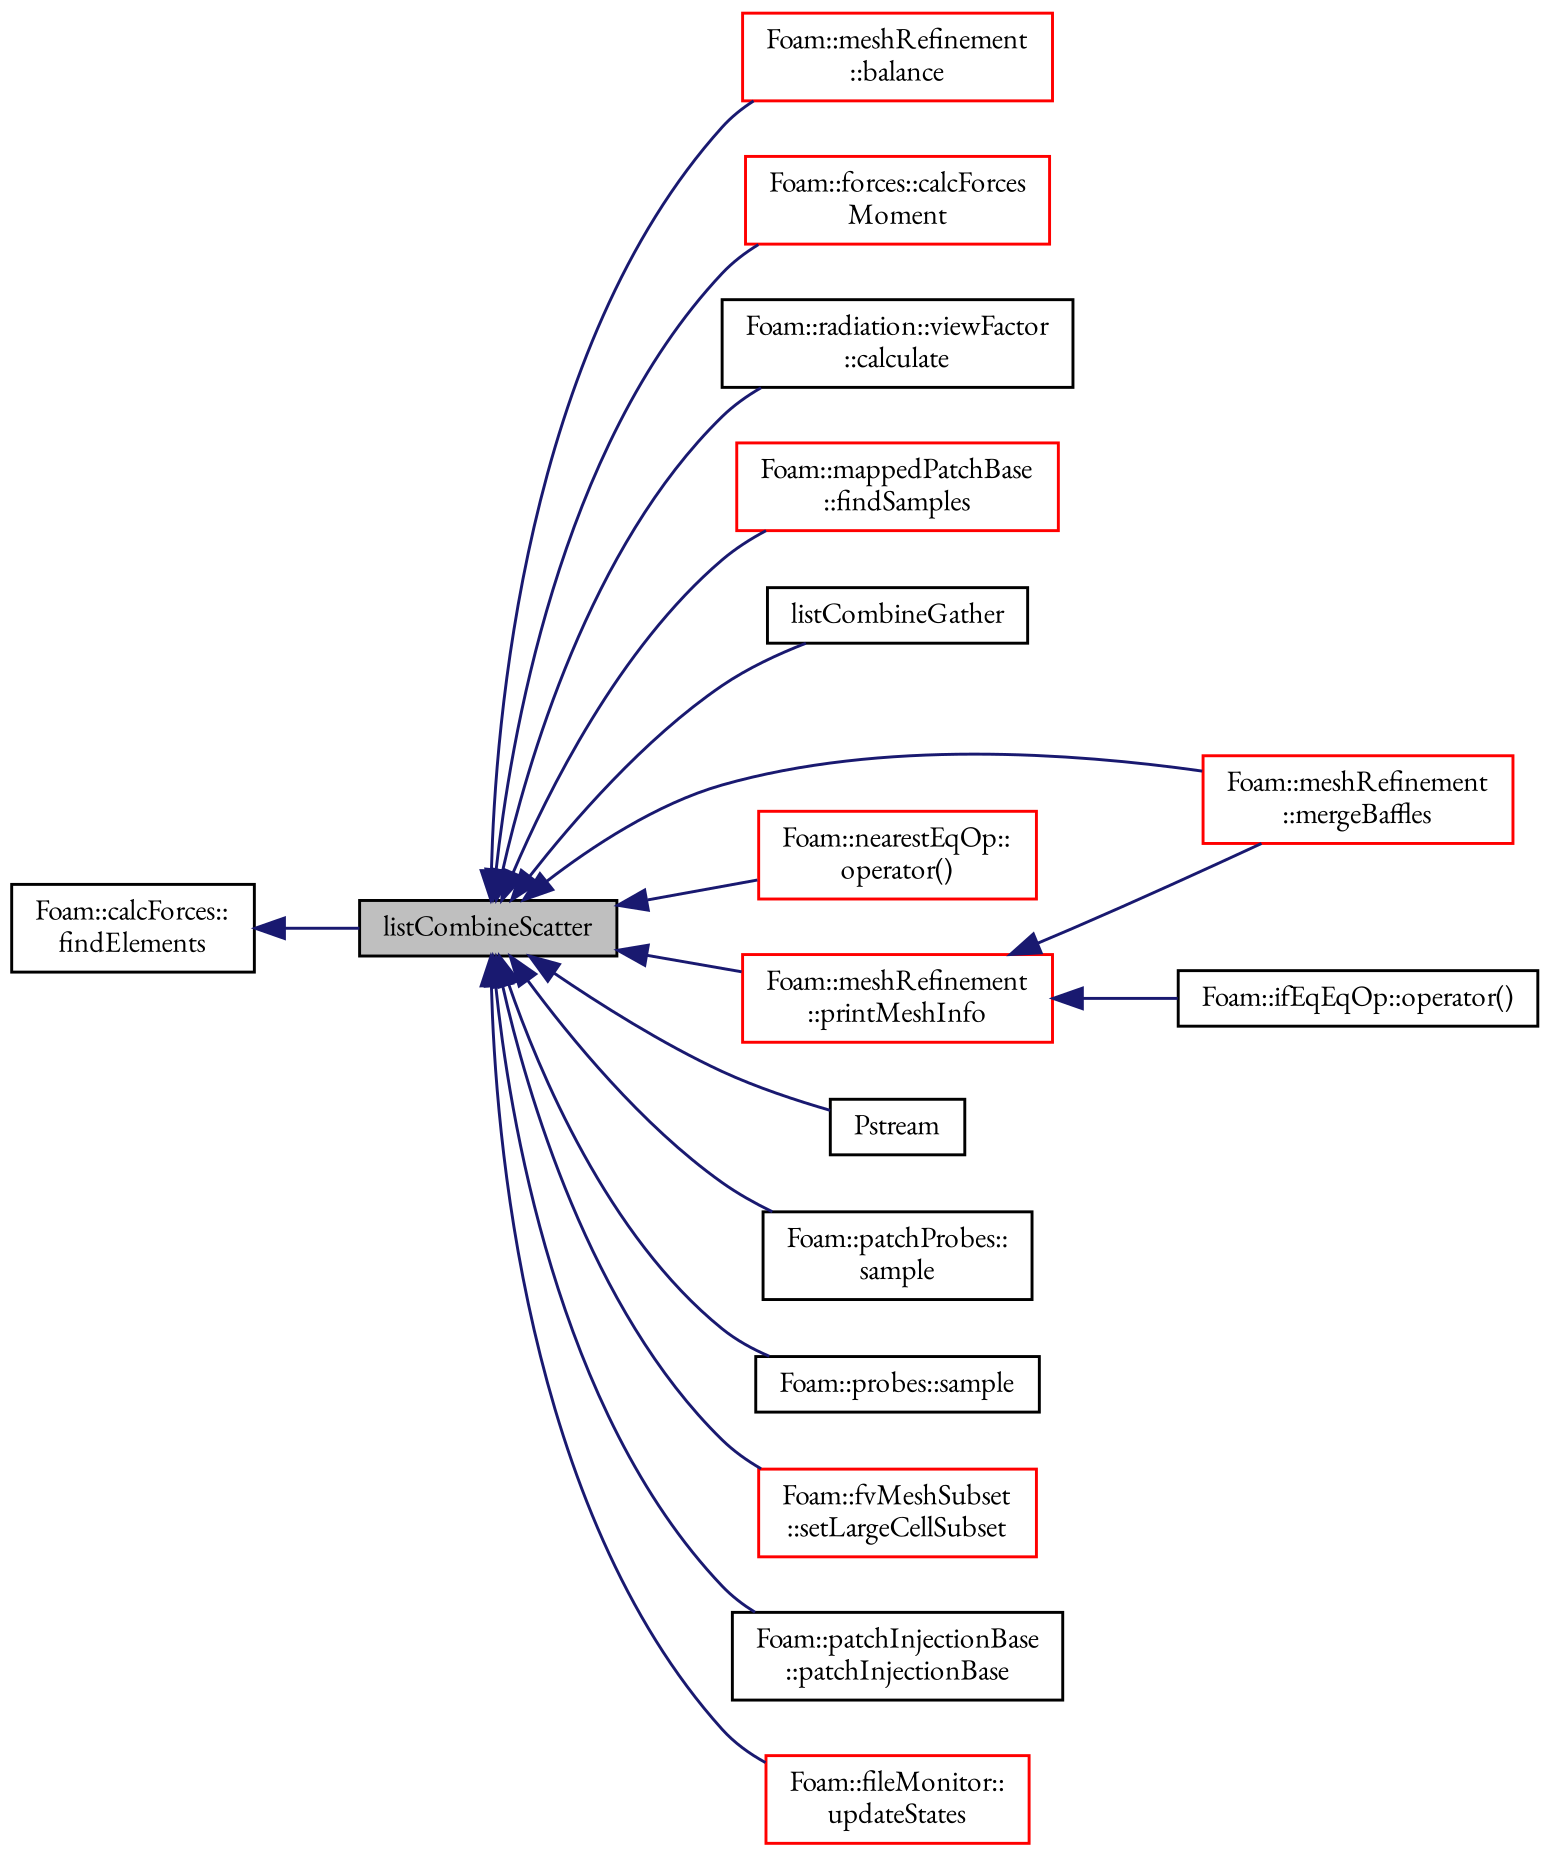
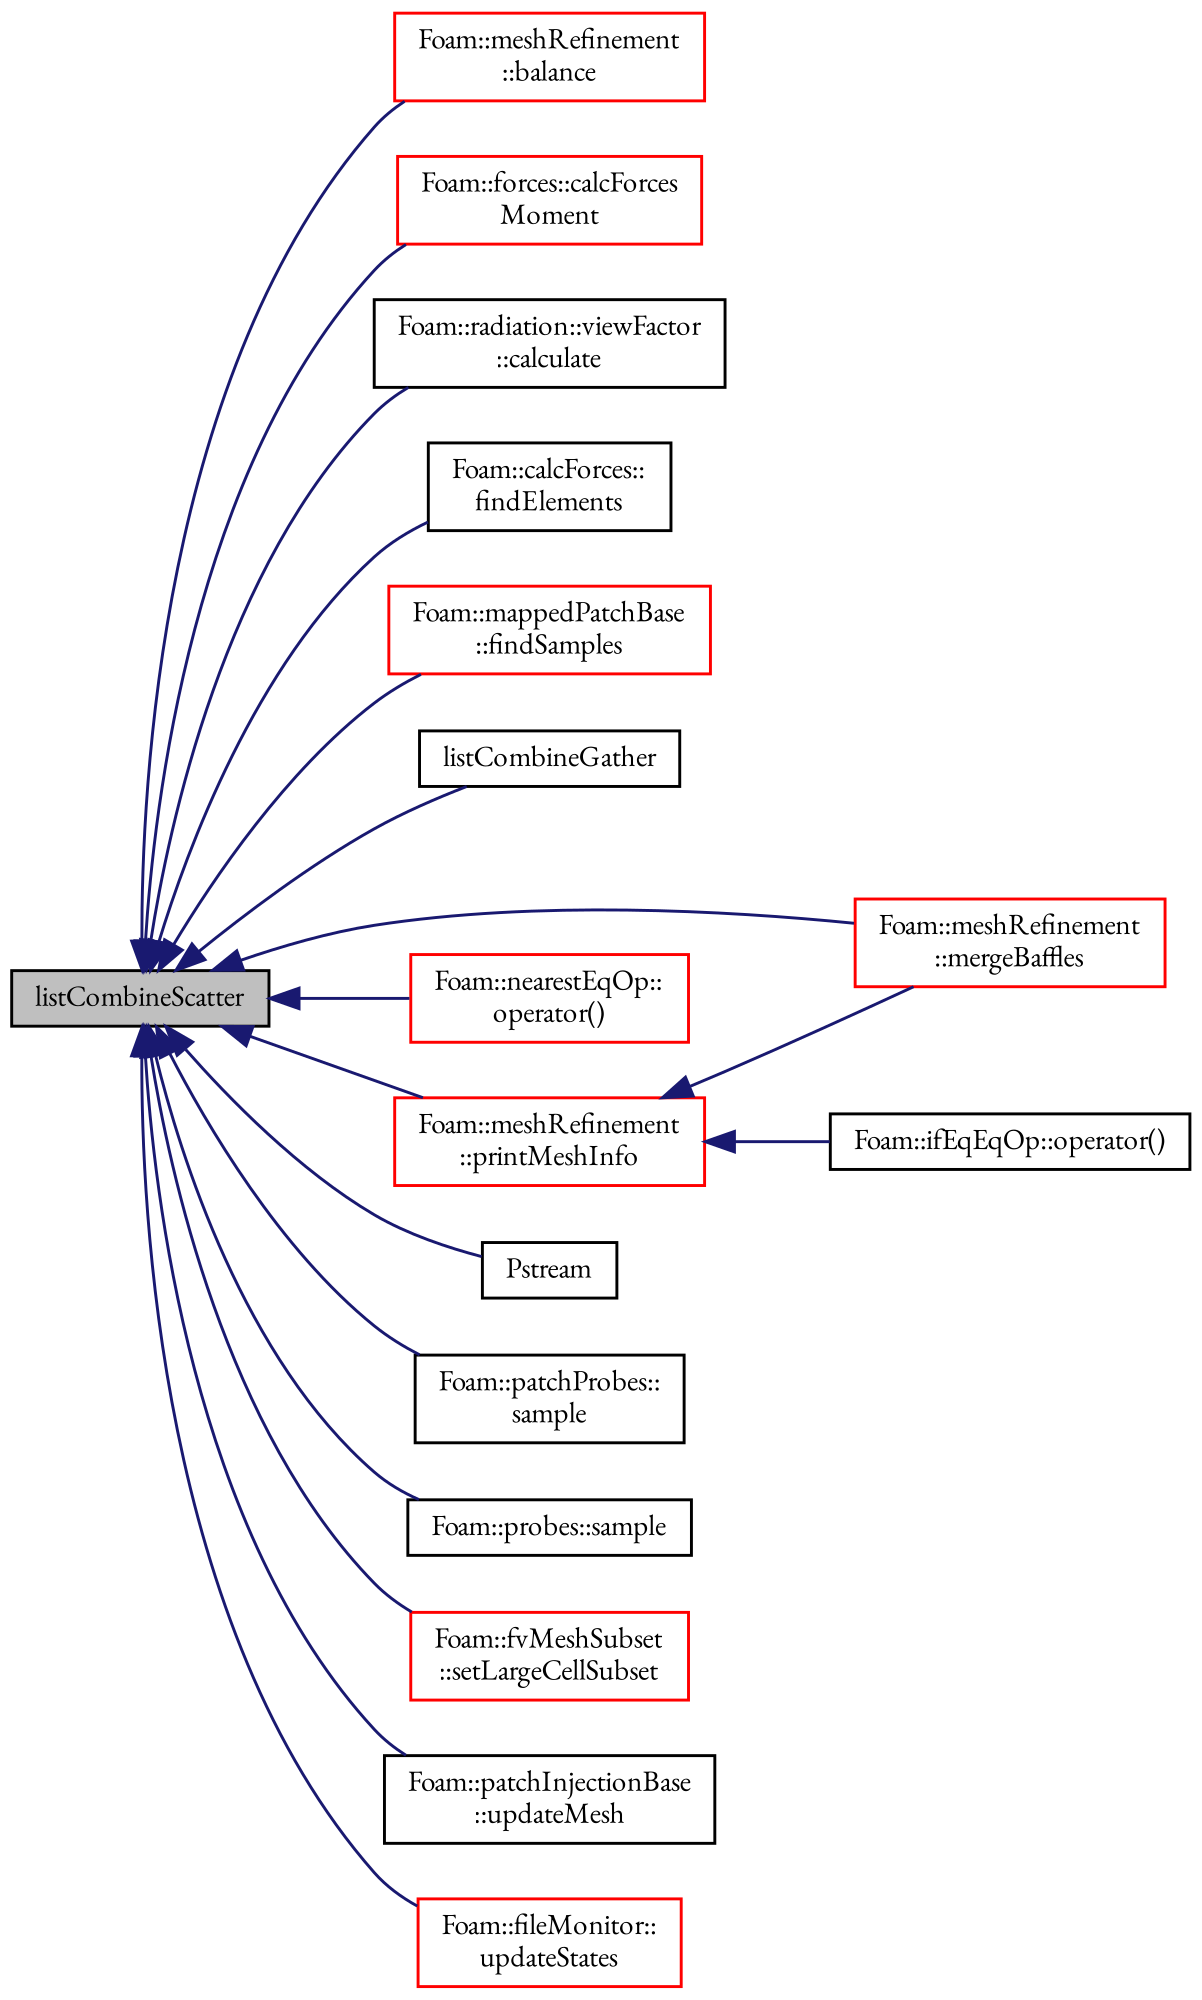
(322, 928) -> (258, 707)
(898, 1656) -> (550, 1799)
